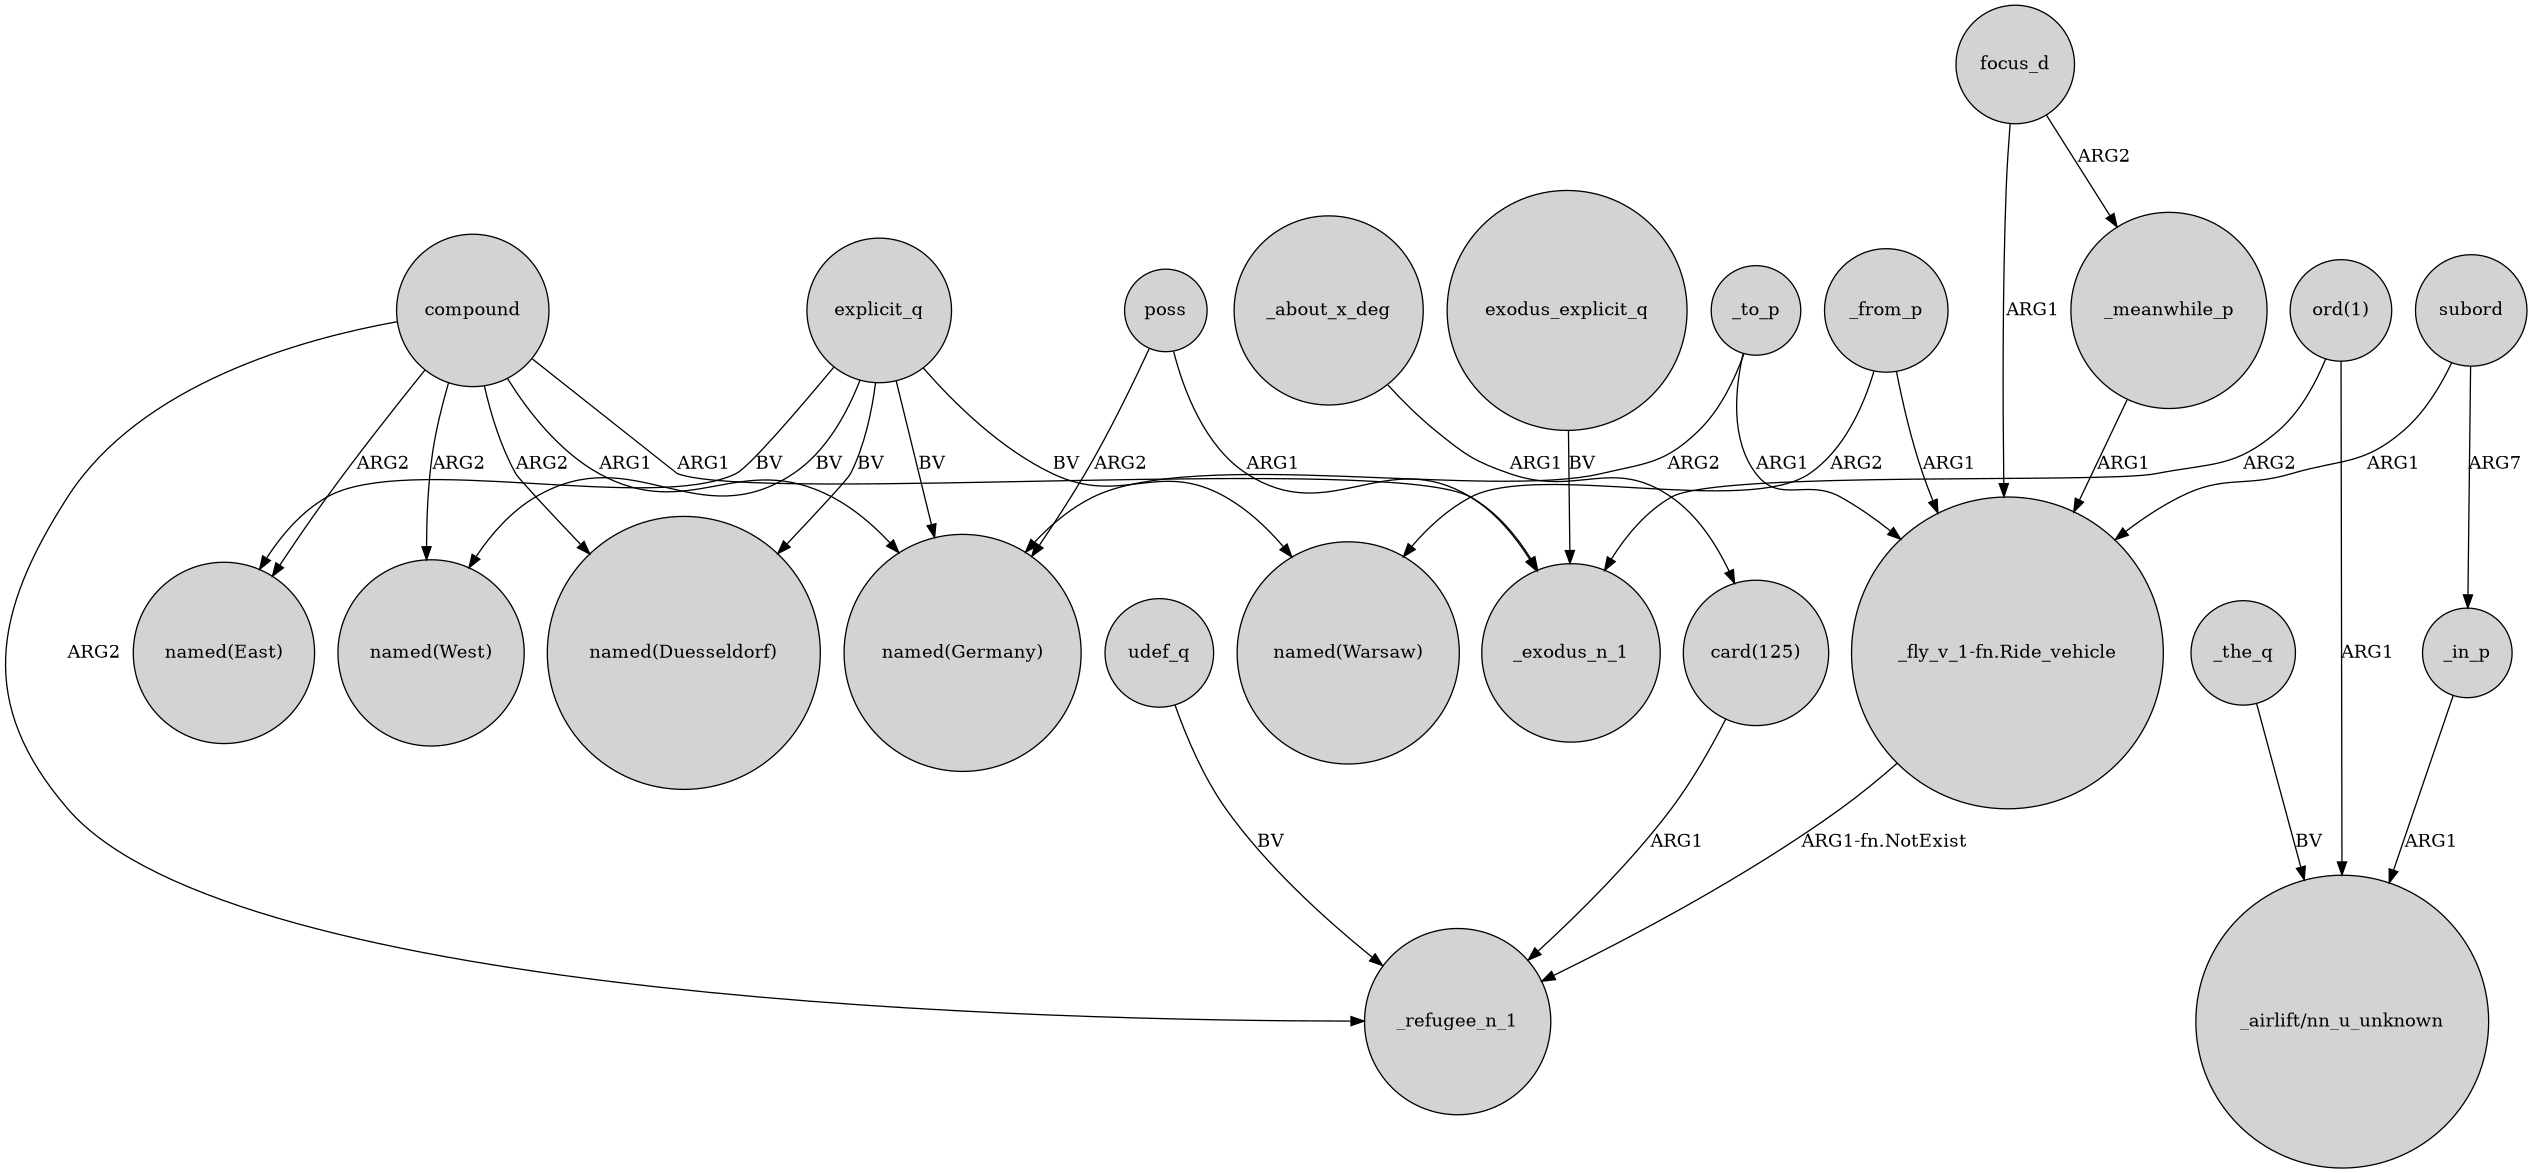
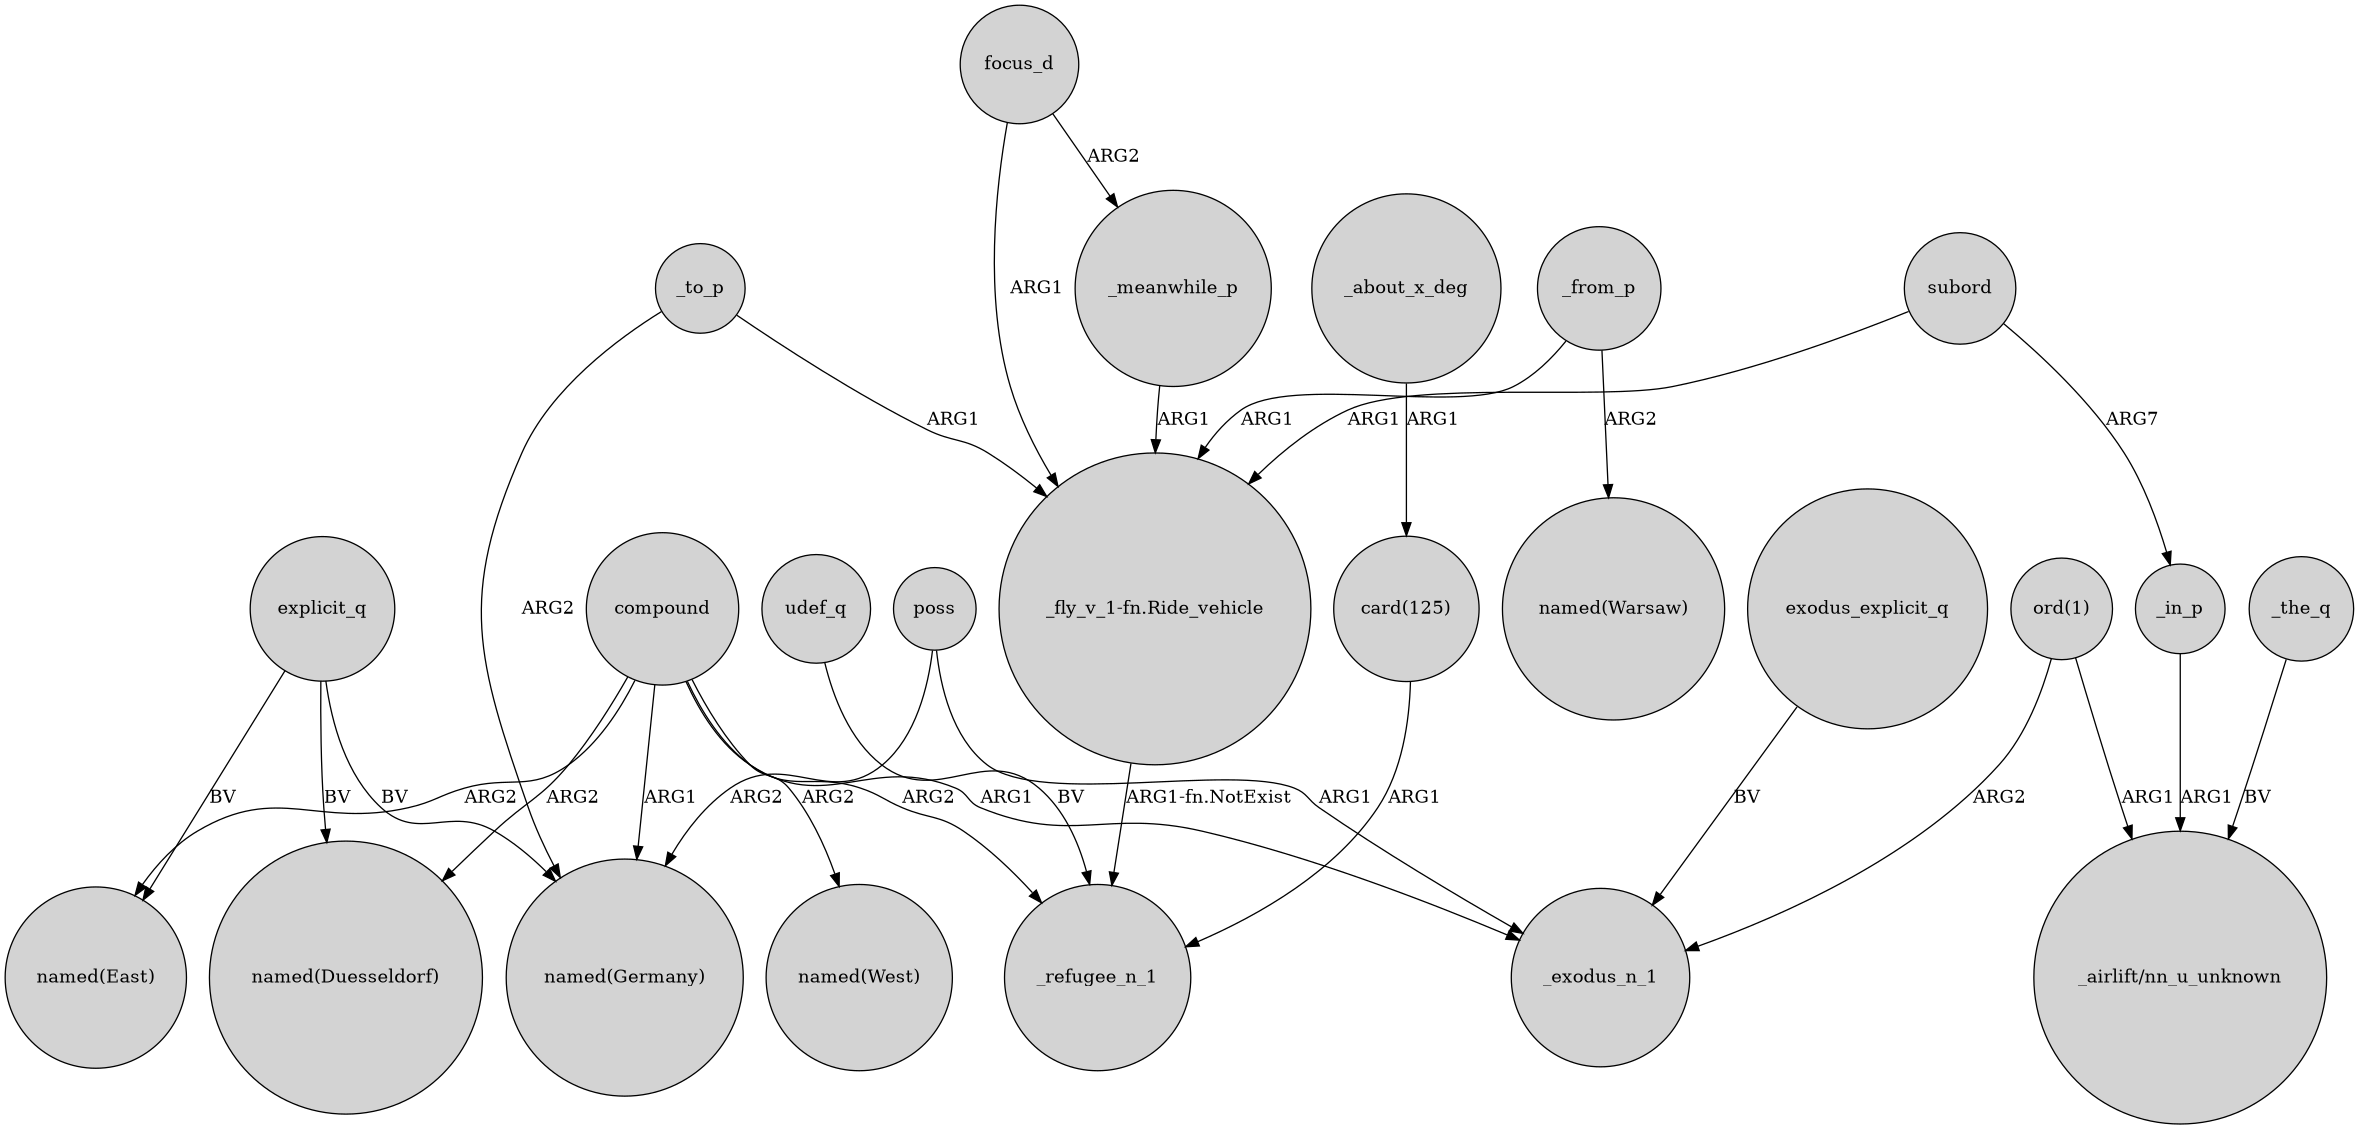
(1044, 469) -> none
(715, 495) -> none
